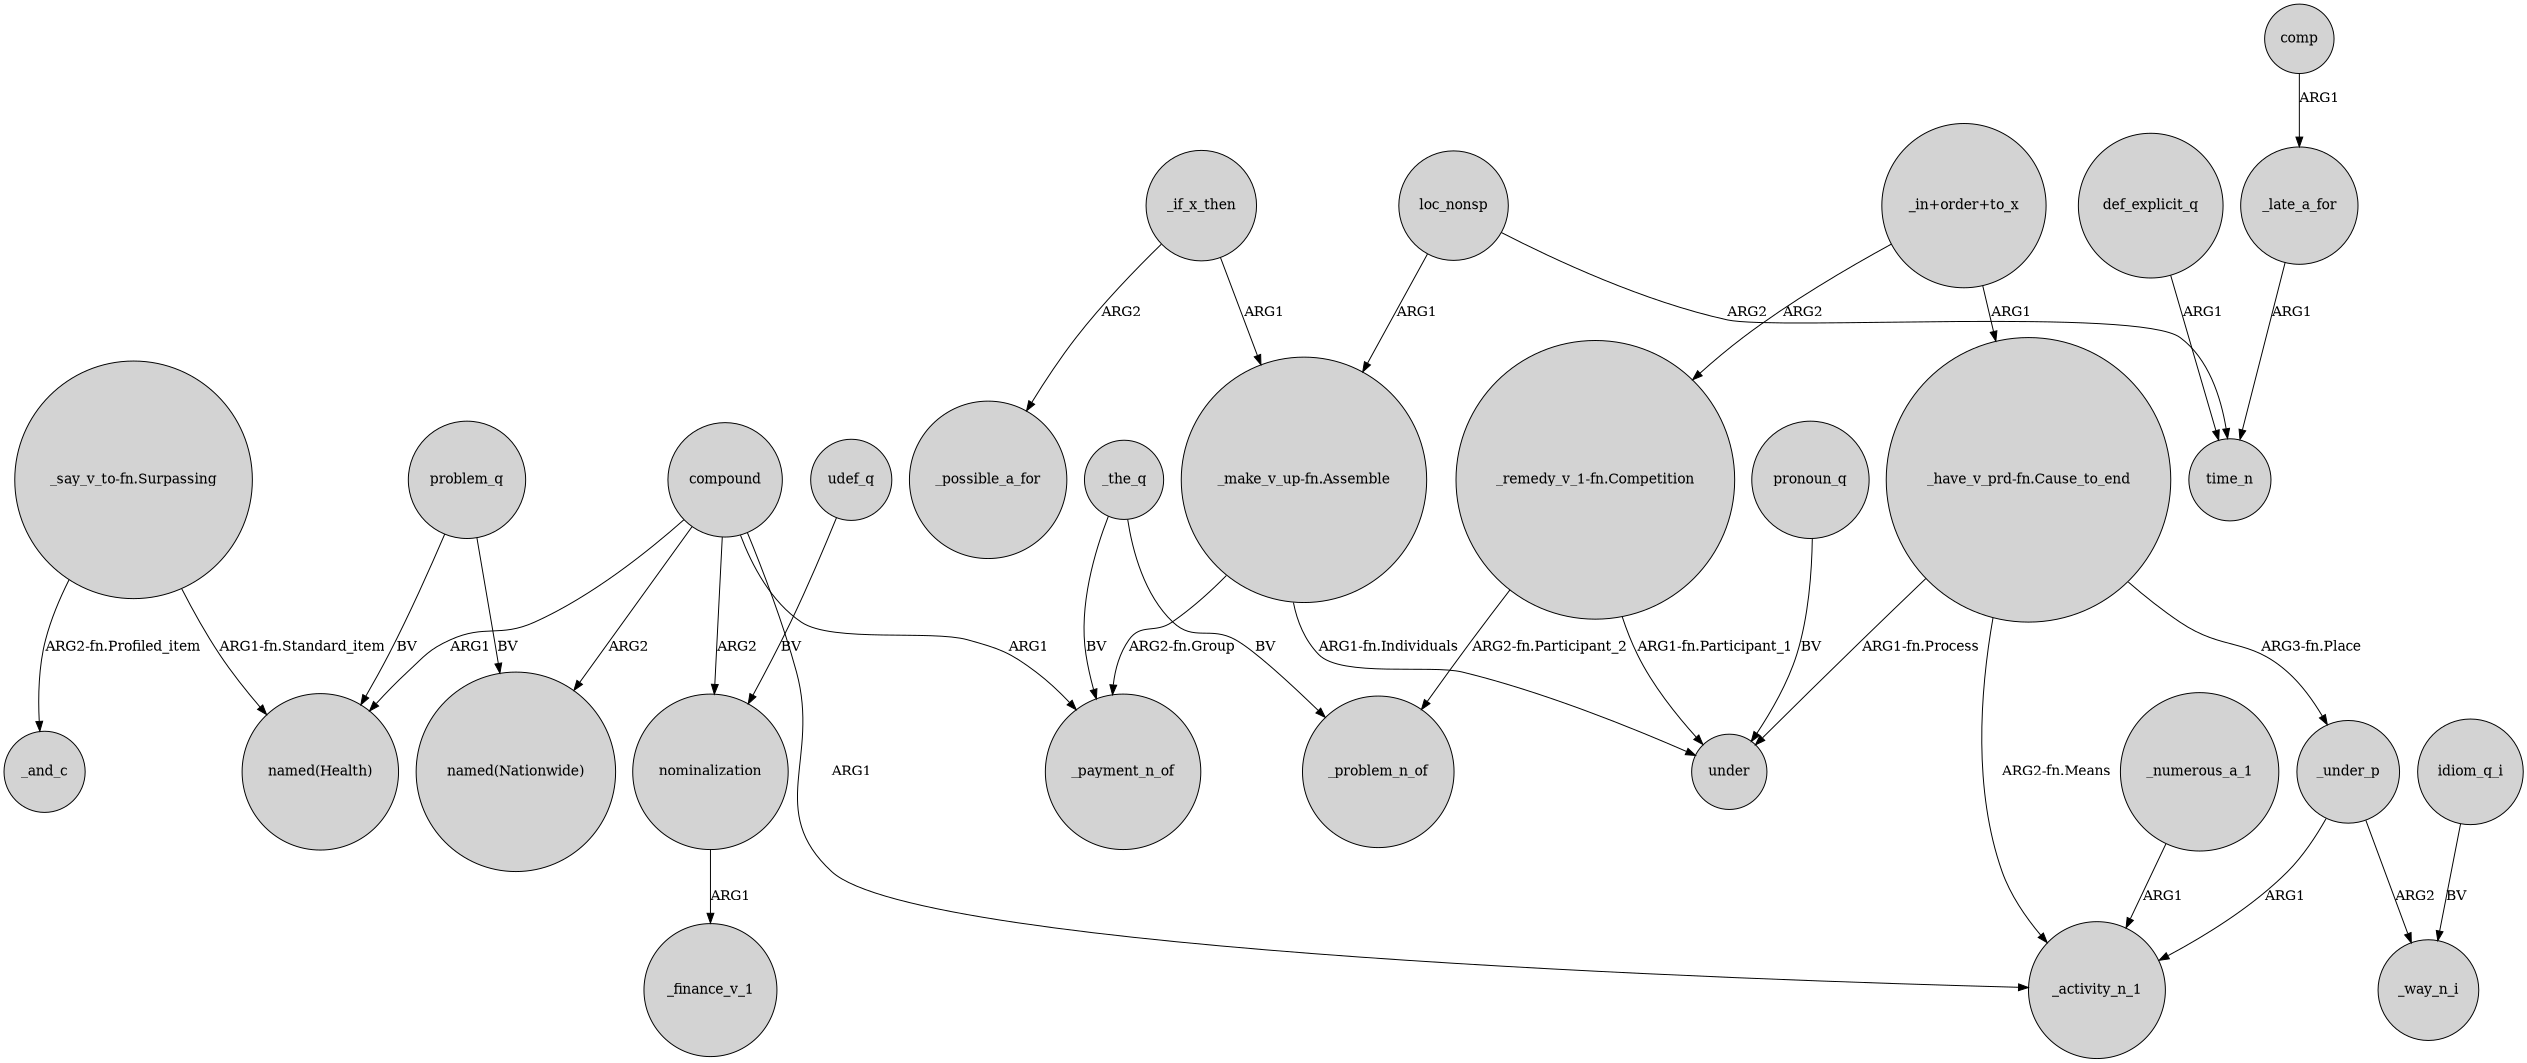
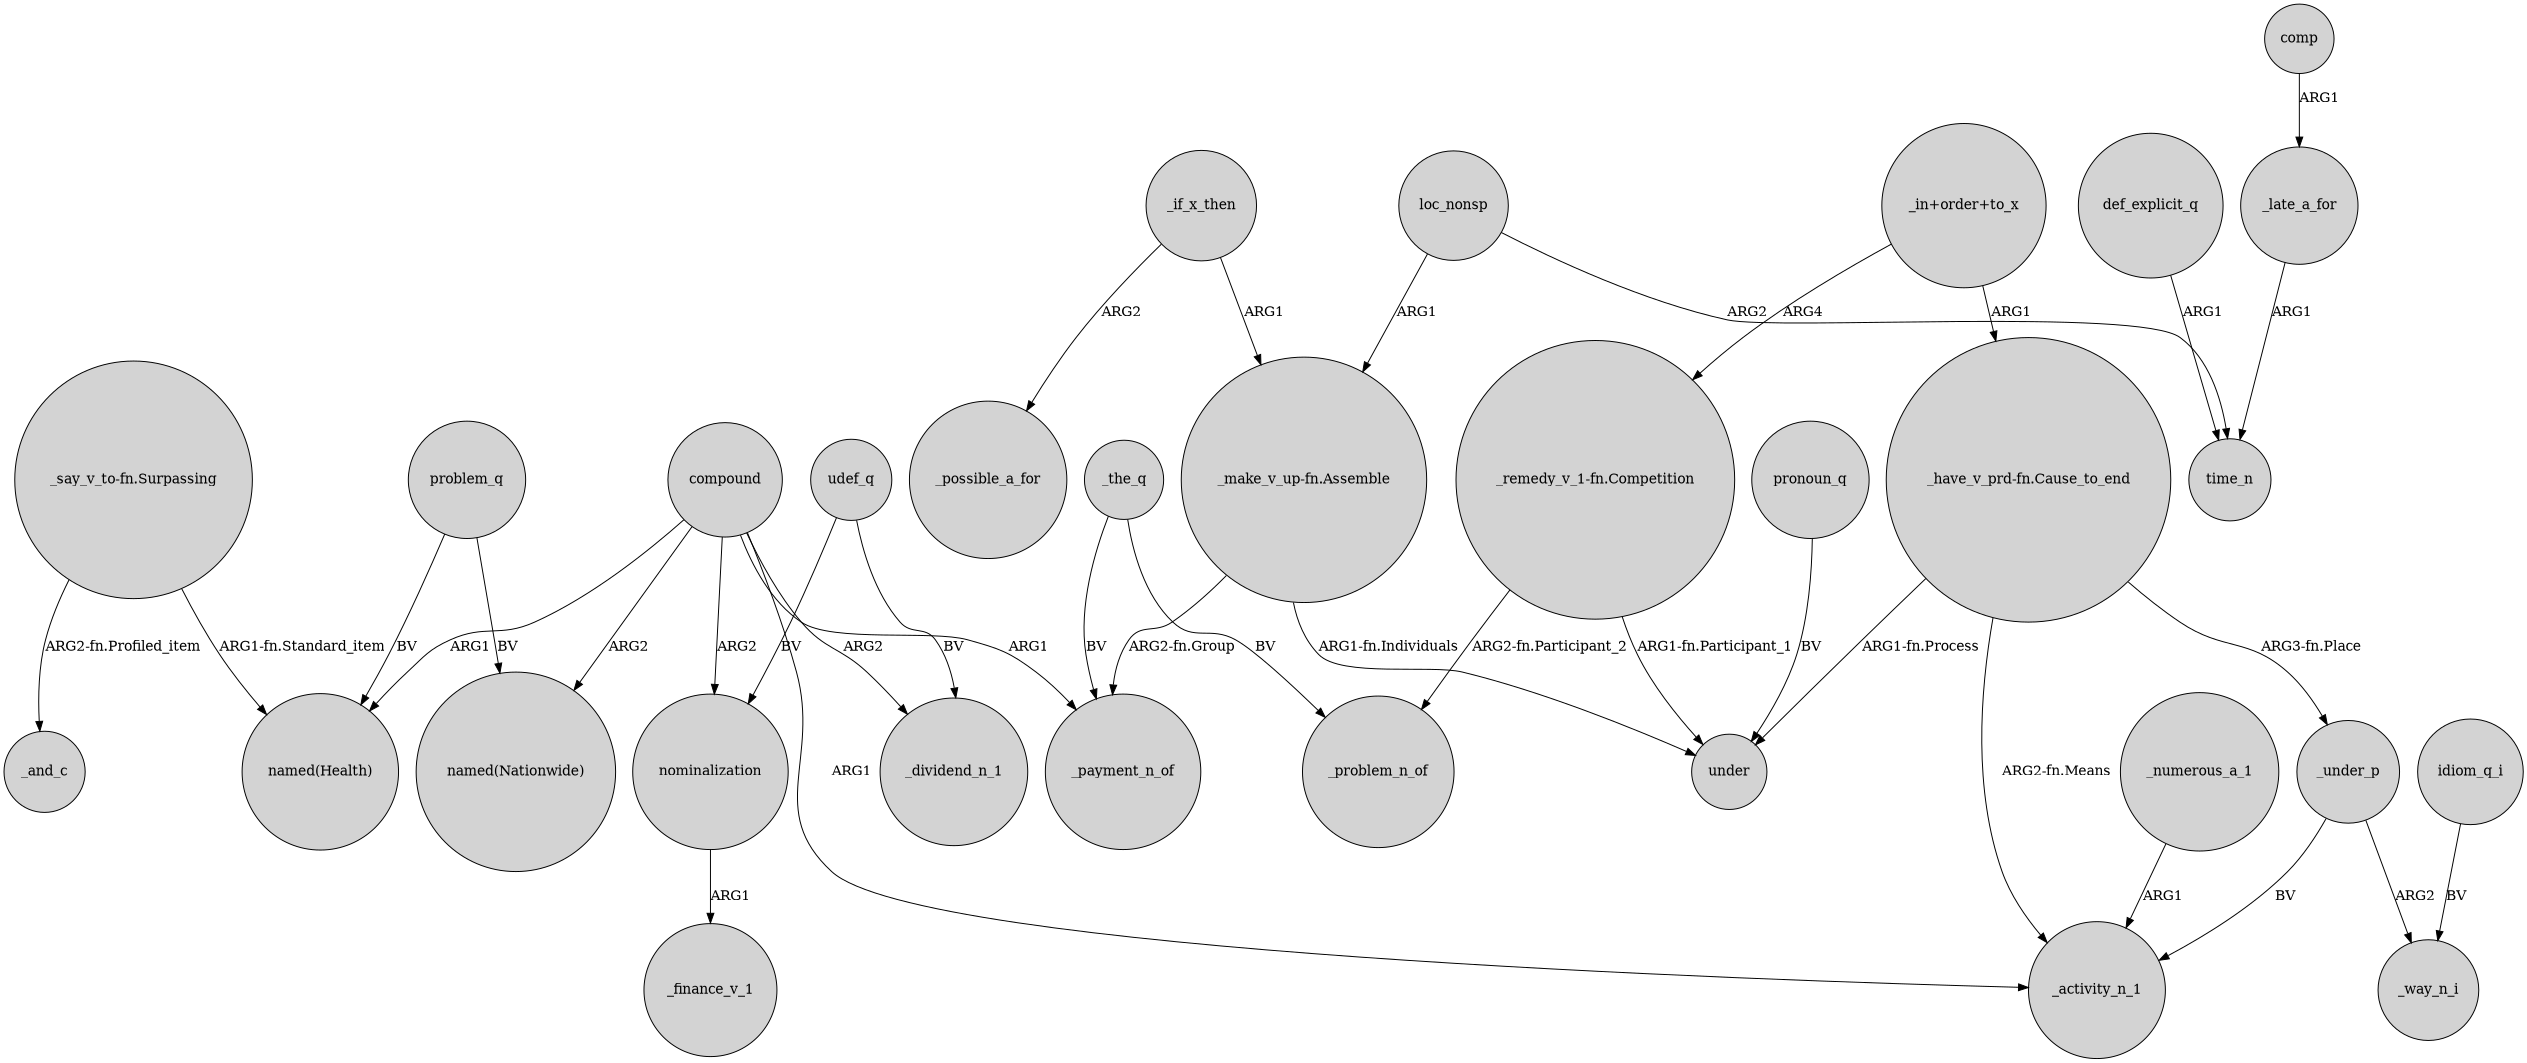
(1803, 313) -> (1803, 313)
none -> (954, 772)
(2285, 897) -> (2285, 897)
